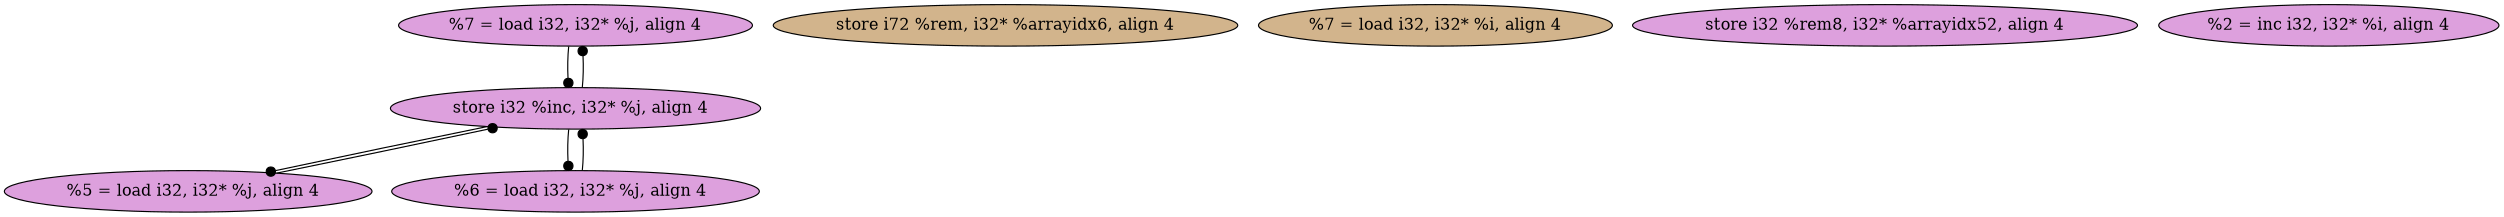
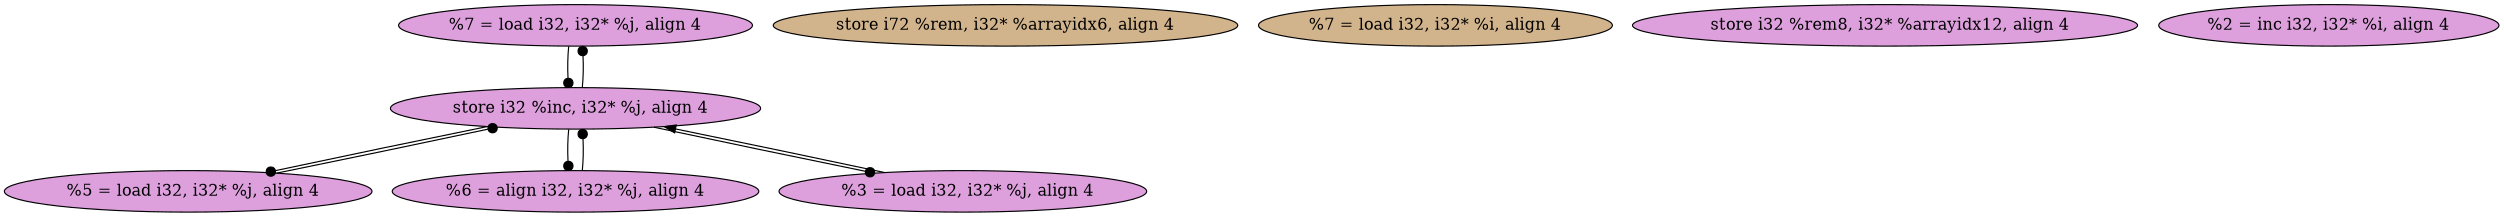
(1885, 25) -> (1885, 25)
(576, 191) -> (576, 191)
none -> (963, 191)
